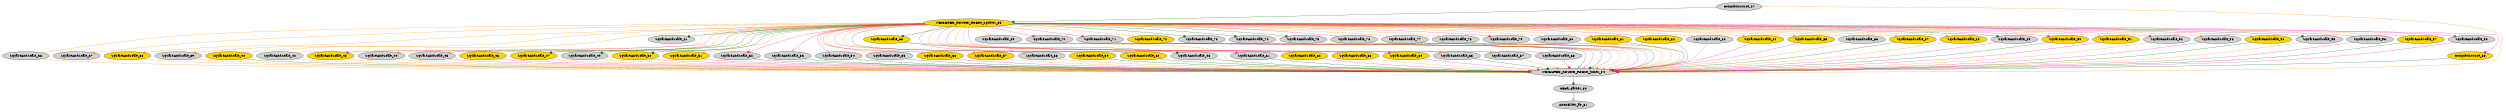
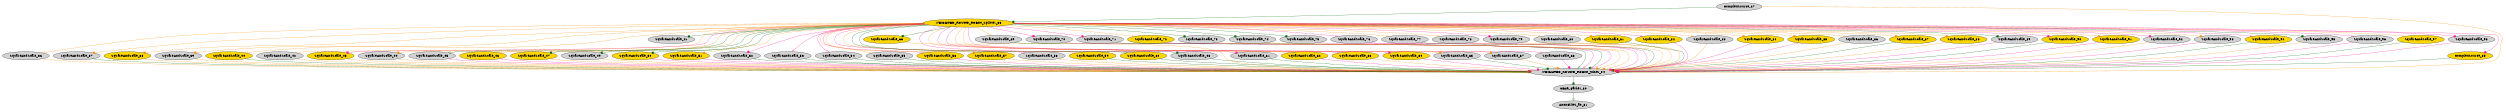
(1060, 47) -> (979, 51)
none -> (810, 70)
